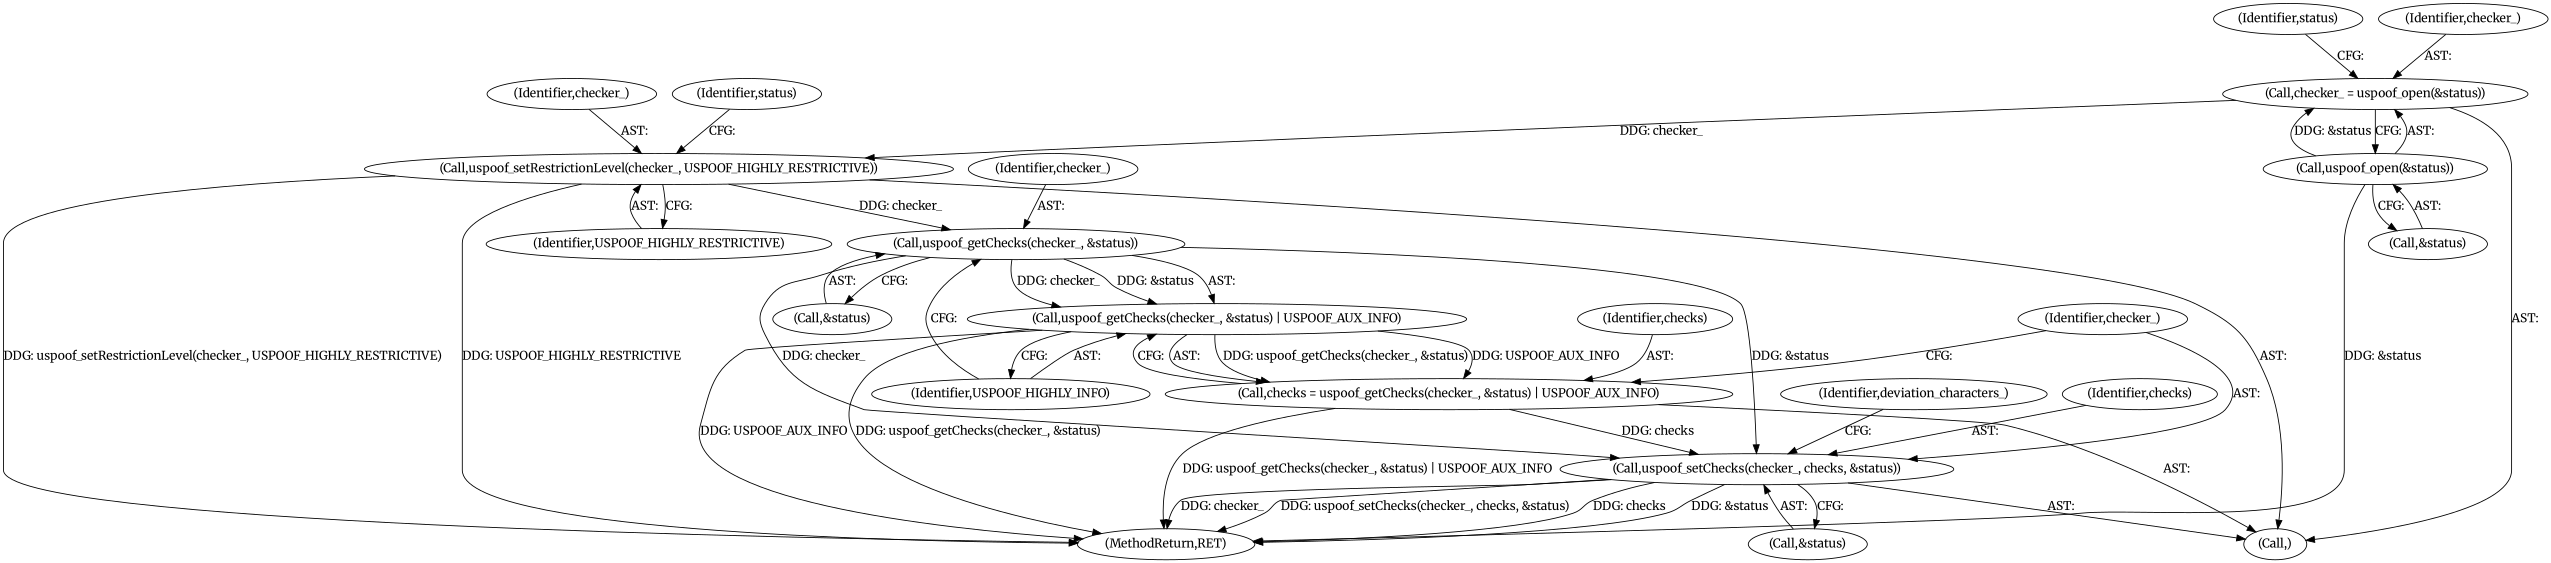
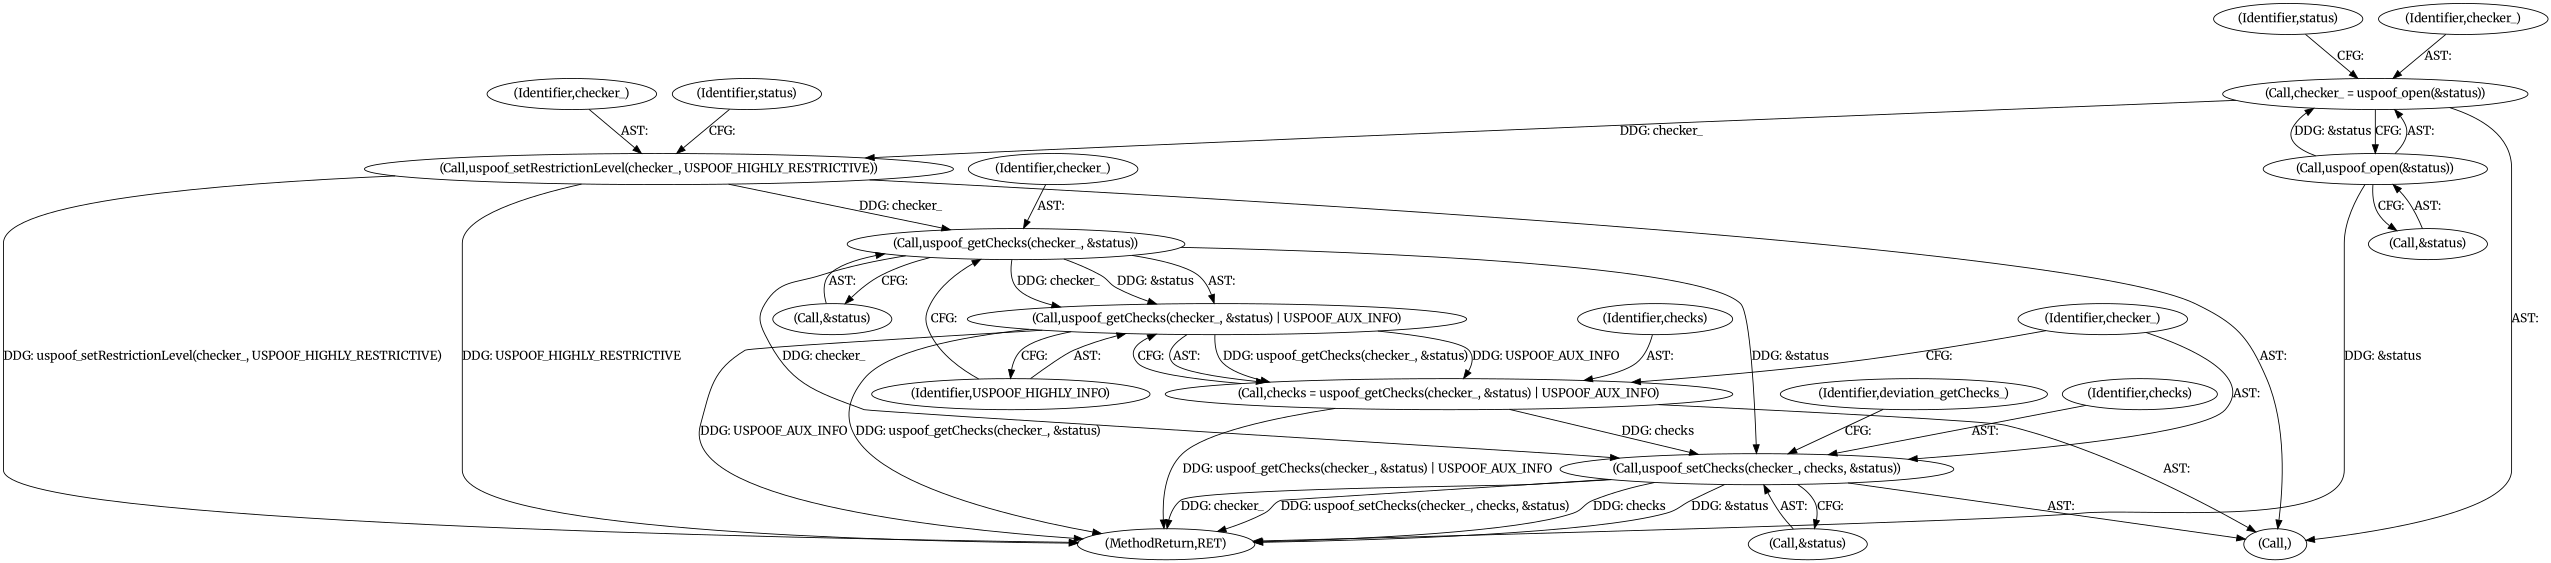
(659, 244) -> none
(1914, 394) -> (1914, 394)
